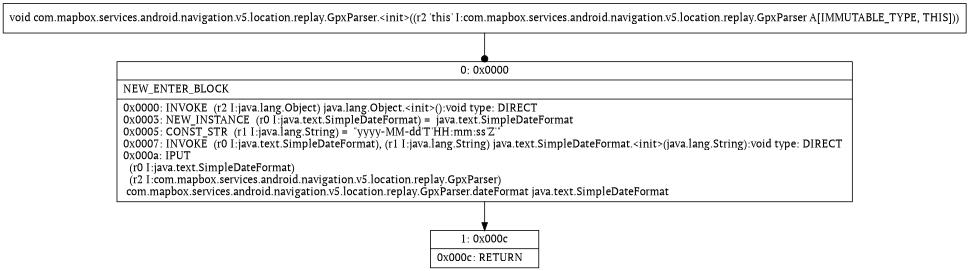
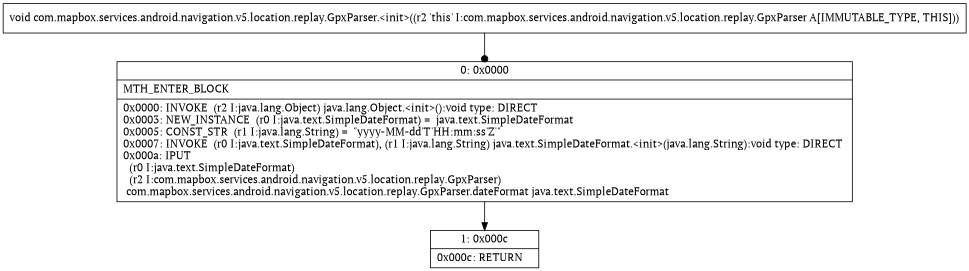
(176, 89) -> (176, 89)
